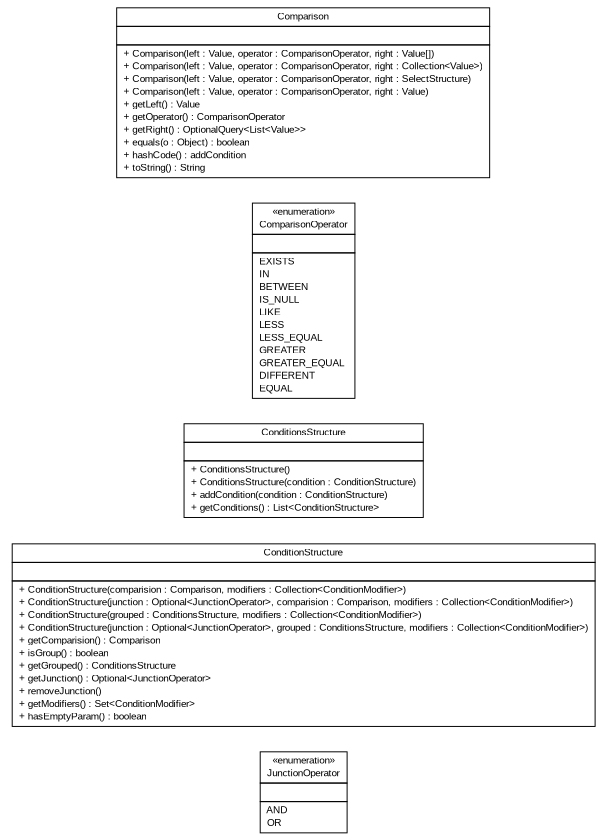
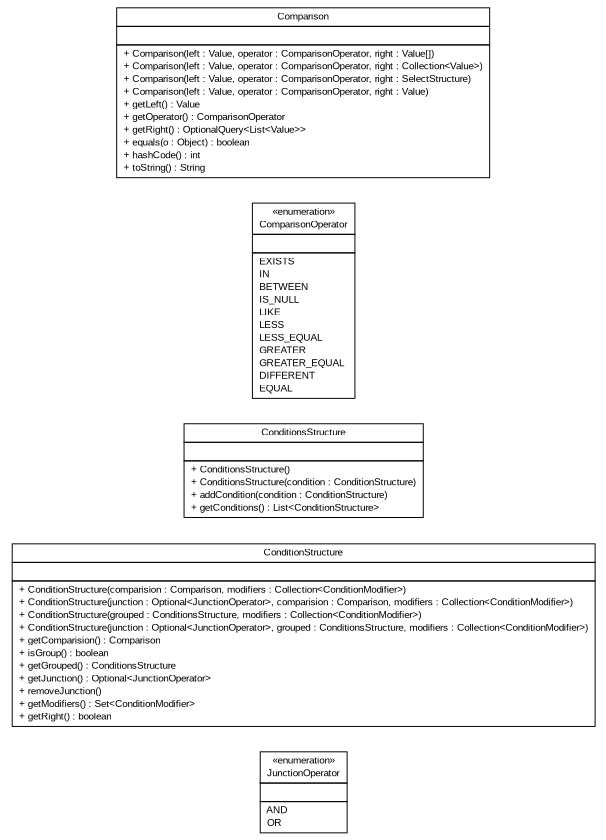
(185, 155) -> (162, 155)
(83, 717) -> (65, 717)
